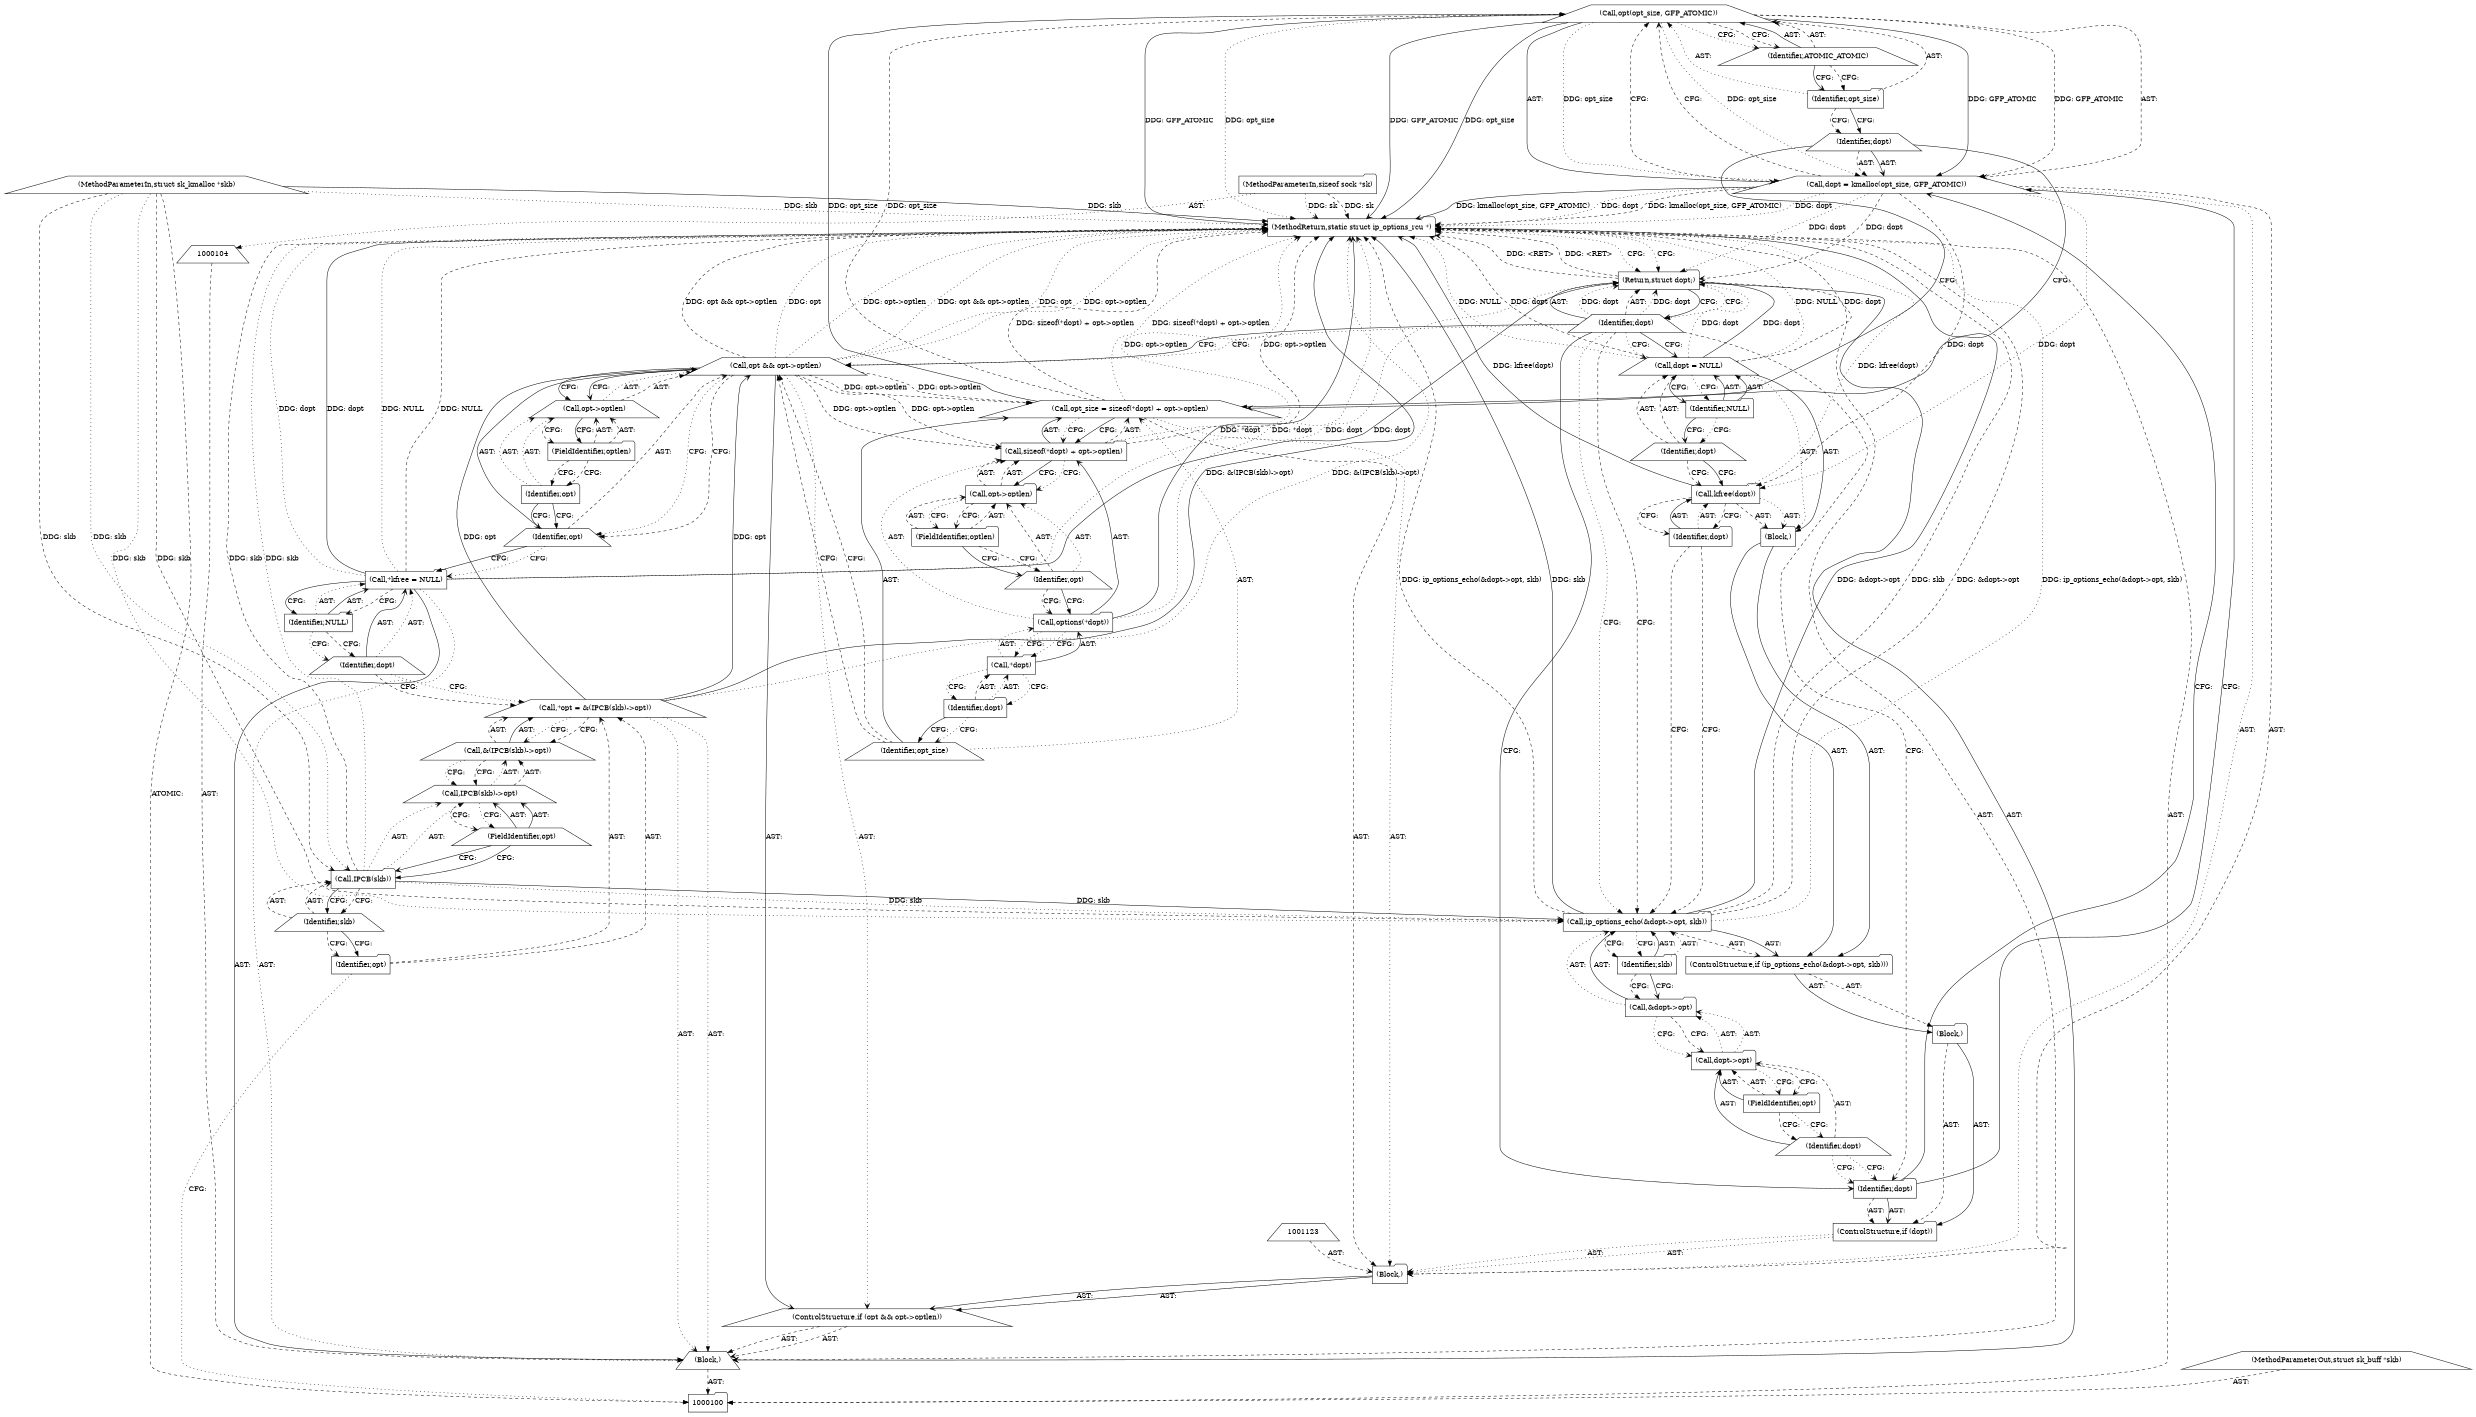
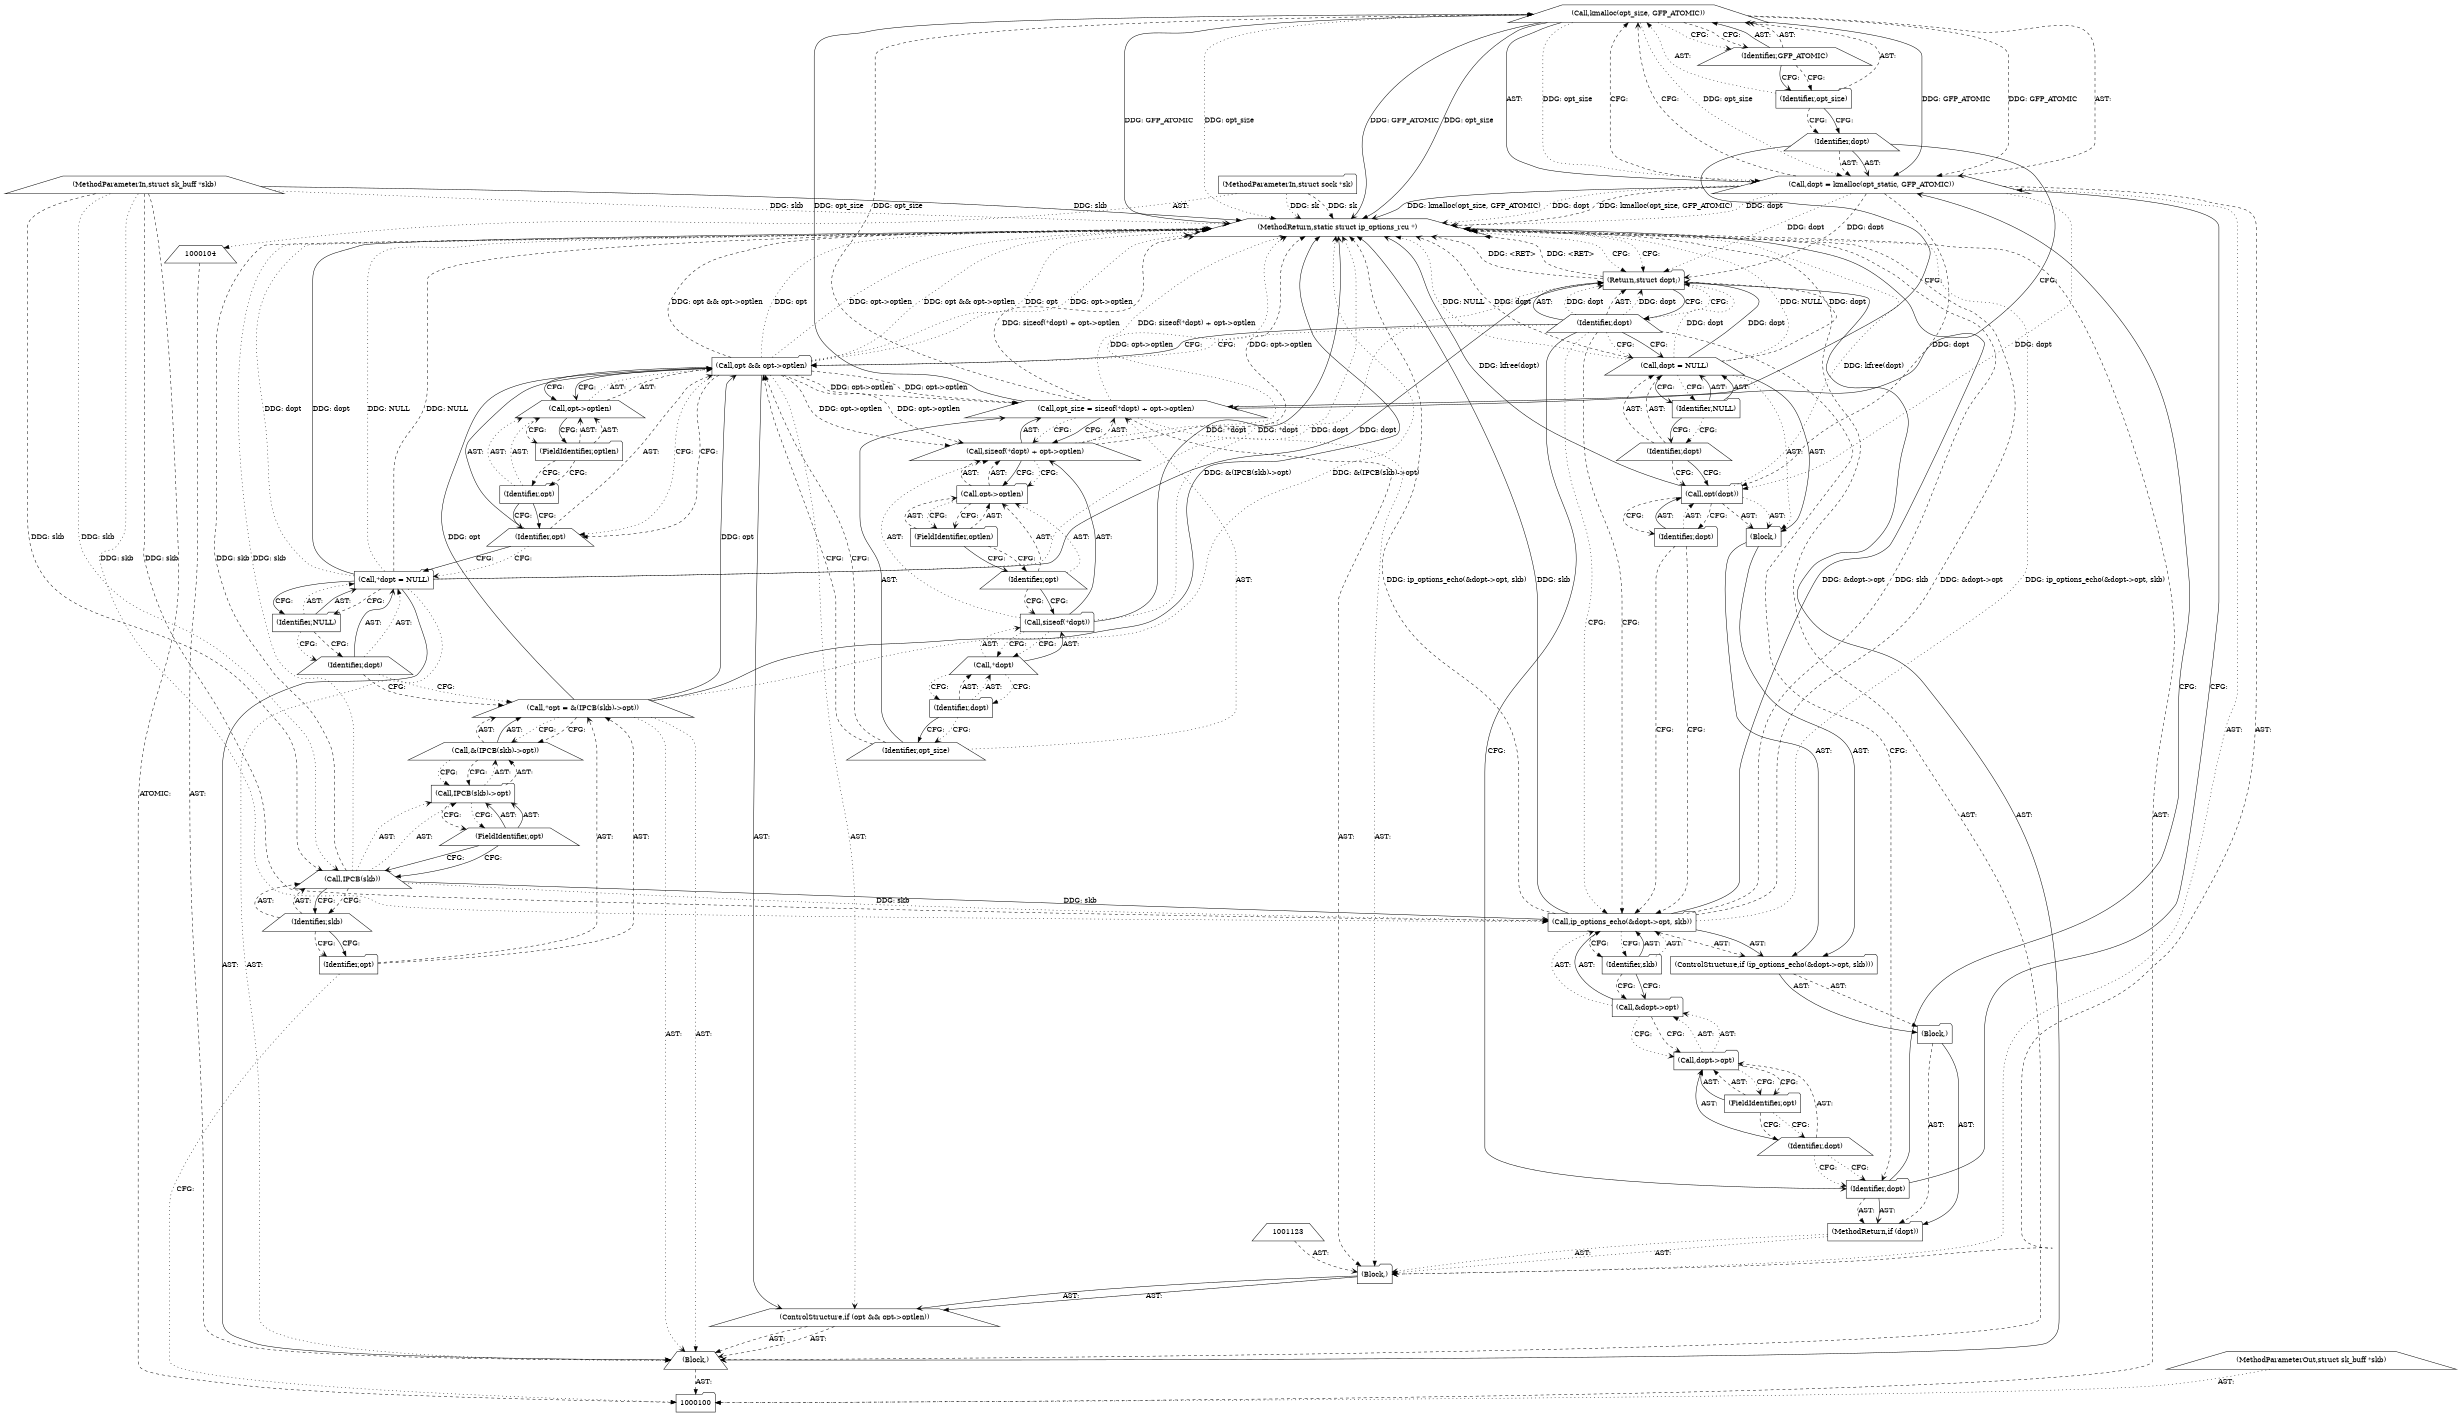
(1659, 14) -> (1638, 14)
(1818, 57) -> (1785, 57)
(157, 185) -> (145, 185)
(1308, 185) -> (1288, 185)
(1886, 185) -> (1871, 185)
(1351, 228) -> (1337, 228)
(776, 366) -> (762, 366)
(1064, 452) -> (1025, 452)
(1726, 495) -> (1712, 495)
(406, 580) -> (394, 580)
(1073, 623) -> (1057, 623)
(1011, 666) -> (994, 666)
(480, 794) -> (473, 794)
(363, 880) -> (353, 880)
(1885, 1232) -> (1875, 1232)
(1587, 1398) -> (1573, 1398)
